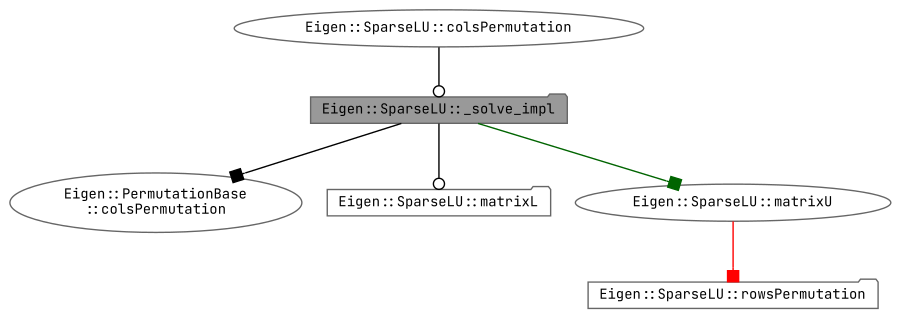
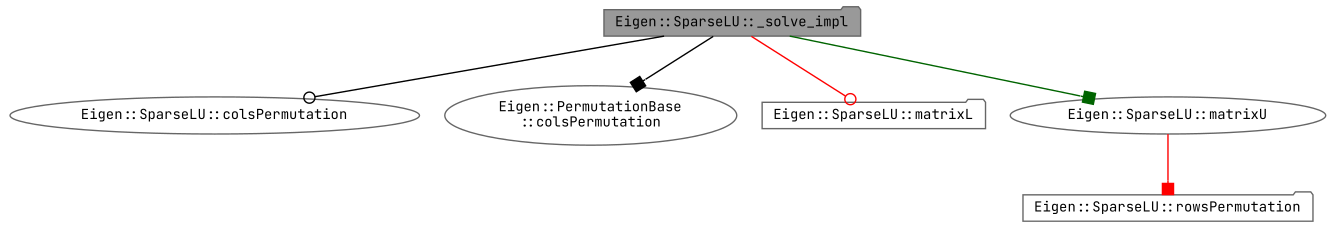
(439, 66) -> (490, 66)
(439, 151) -> (798, 66)
